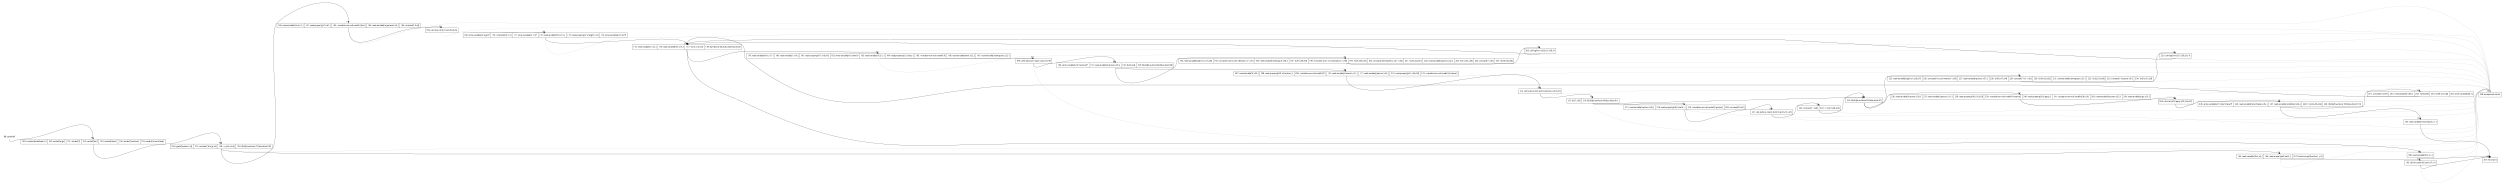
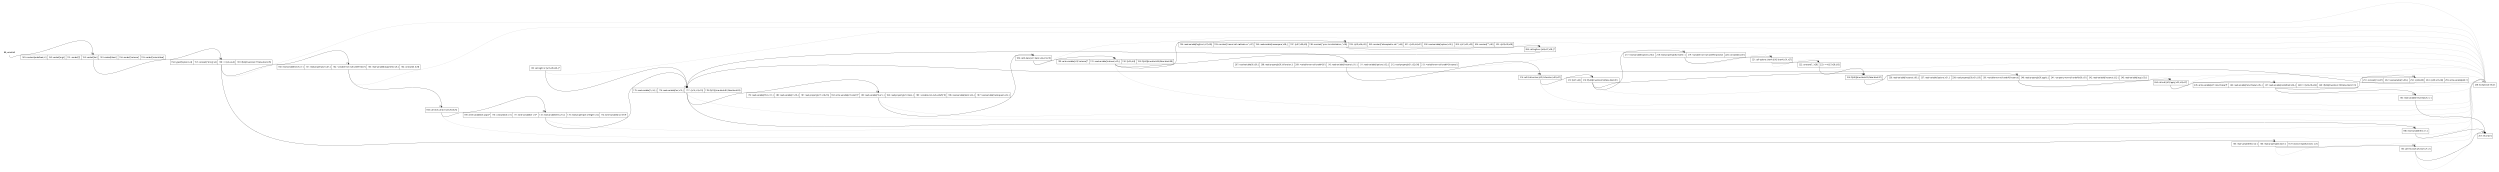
(2020, 79) -> none
